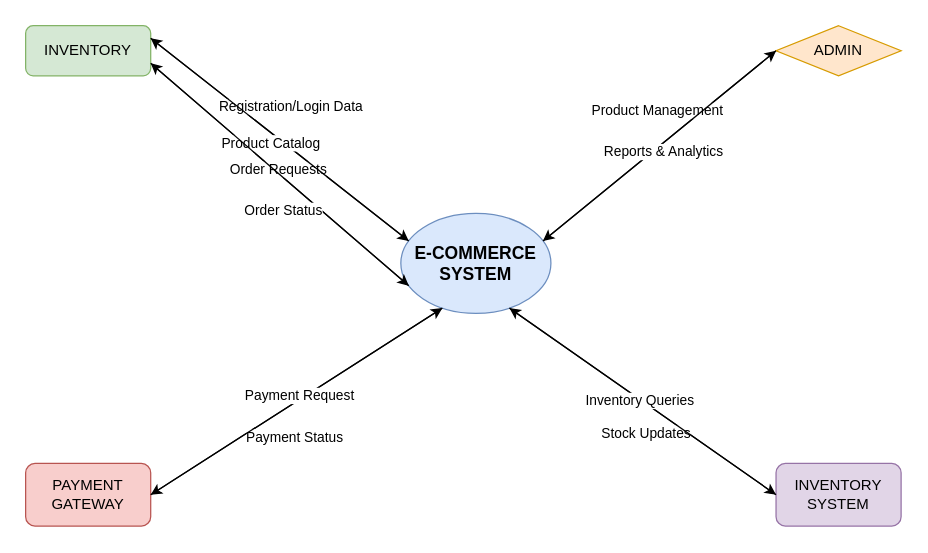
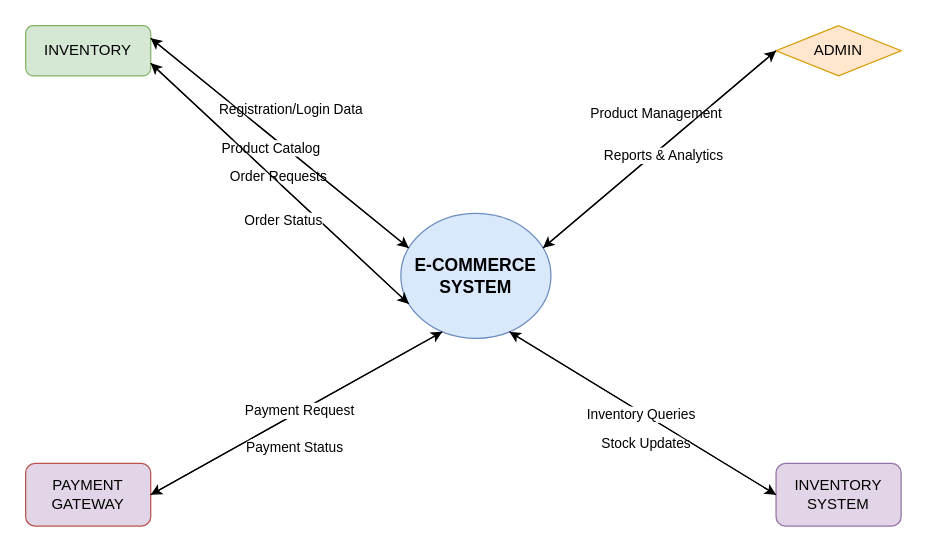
(476, 263) -> (476, 276)
(88, 494) -> (88, 494)
